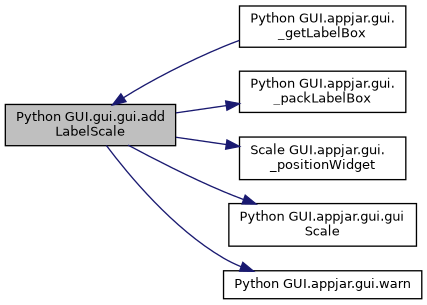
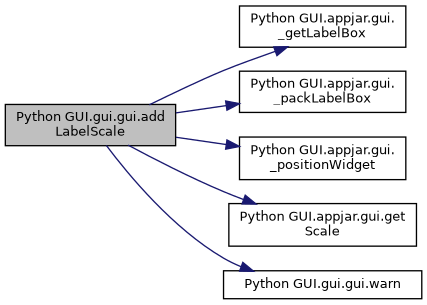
(180, 66) -> (211, 76)
(323, 158) -> (323, 158)
(323, 225) -> (323, 225)
(323, 285) -> (323, 285)
